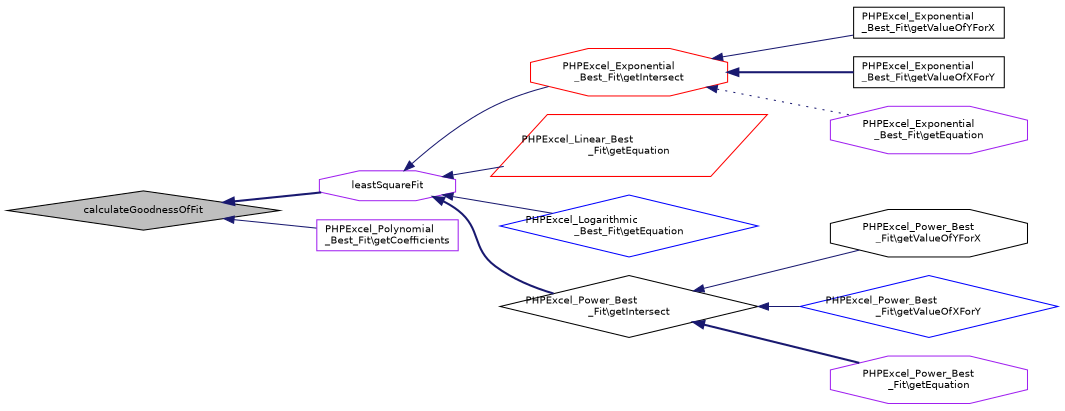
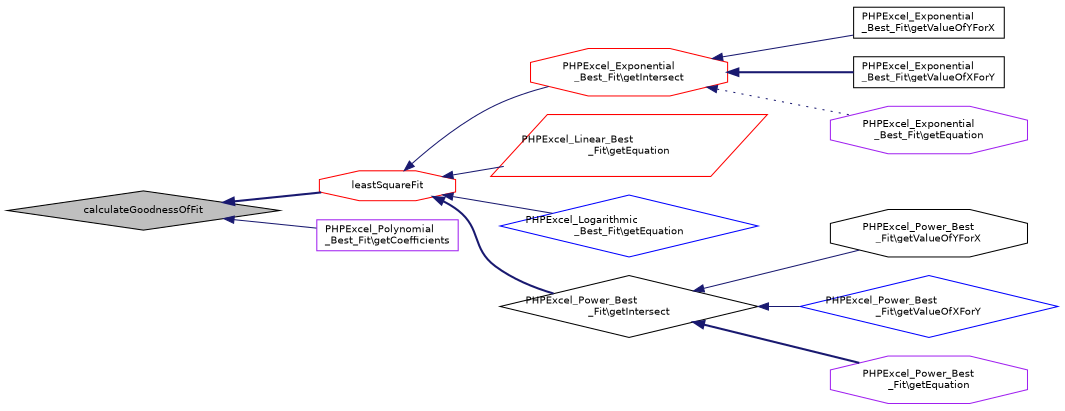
(387, 186) -> (387, 186)
